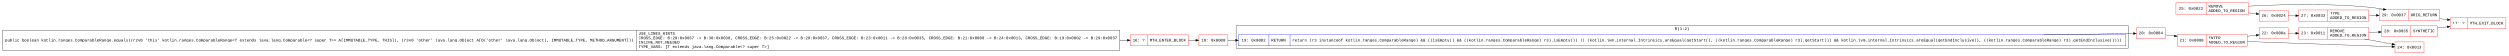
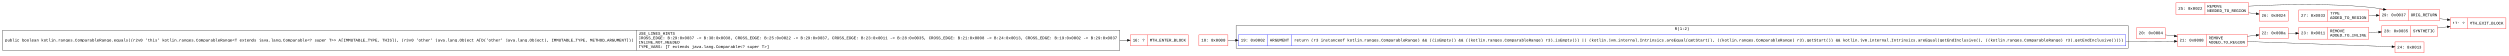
(2227, 11) -> (2227, 11)
(2292, 16) -> none
(2088, 34) -> (2150, 42)
(2348, 35) -> (2348, 35)
(2215, 38) -> (2216, 38)
(1192, 40) -> none
(1279, 40) -> (1280, 40)
(2378, 42) -> none
